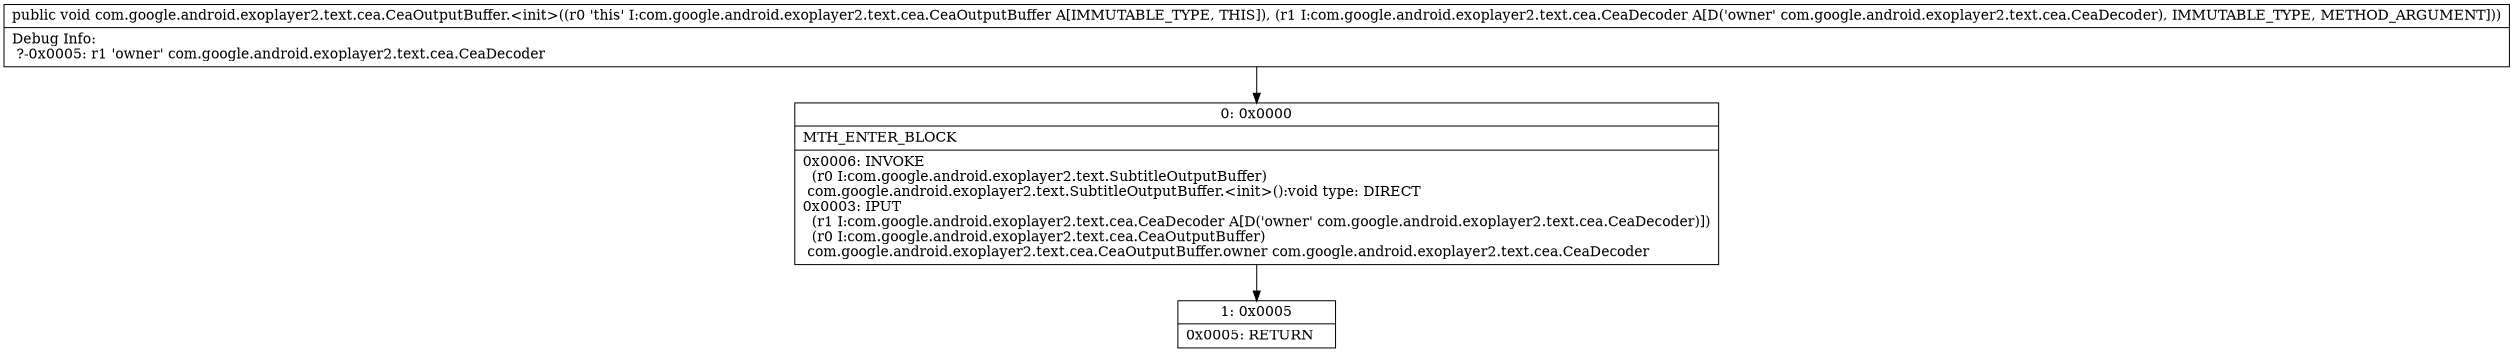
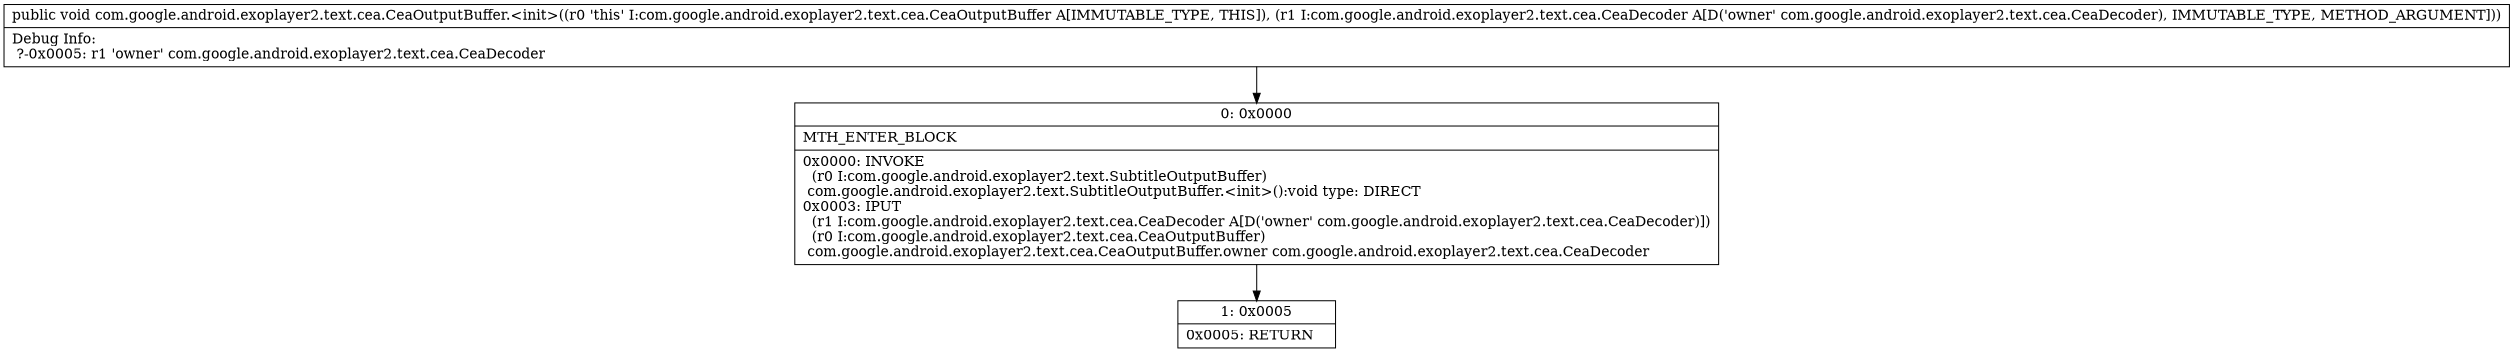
(869, 162) -> (869, 162)
